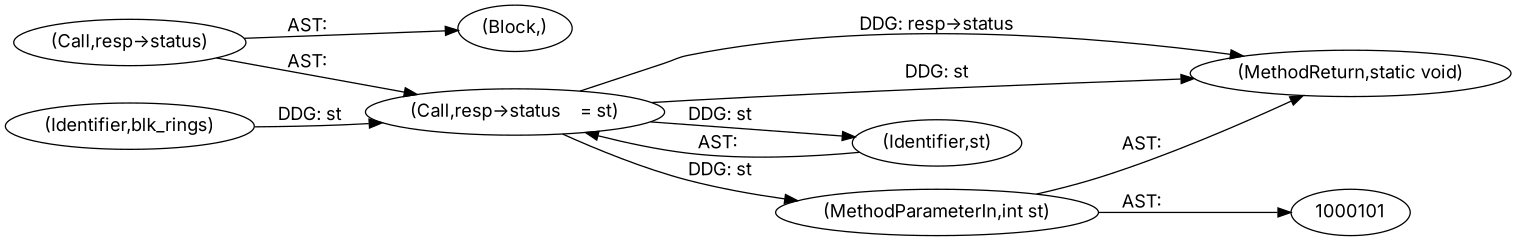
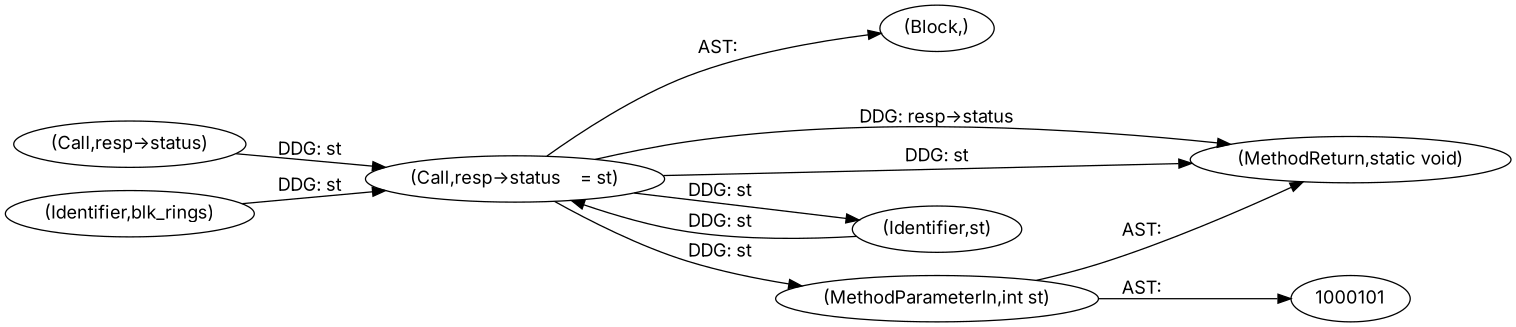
(345, 35) -> (699, 72)
(310, 62) -> (310, 150)
(720, 144) -> (720, 222)
